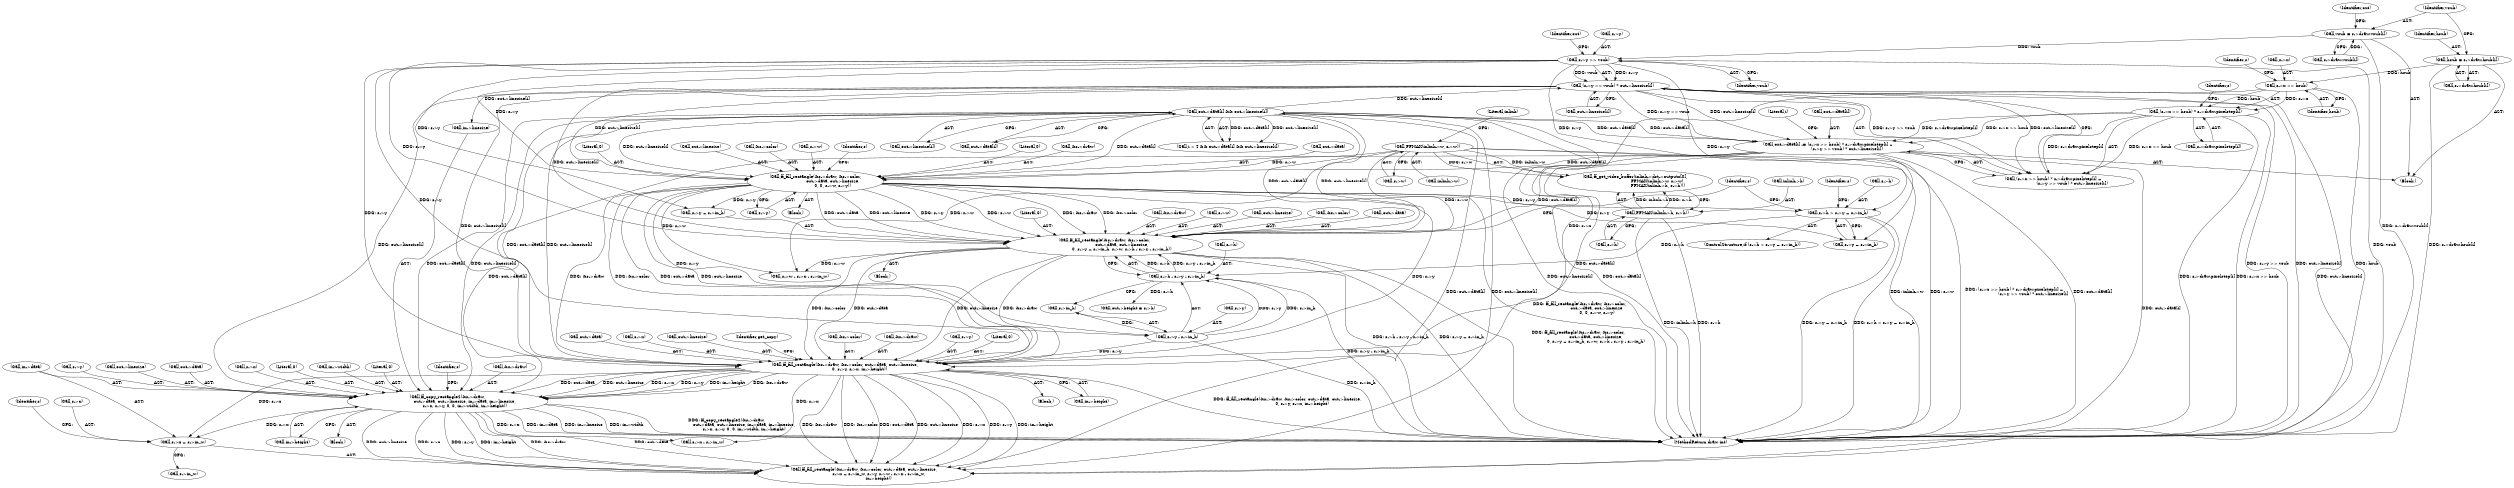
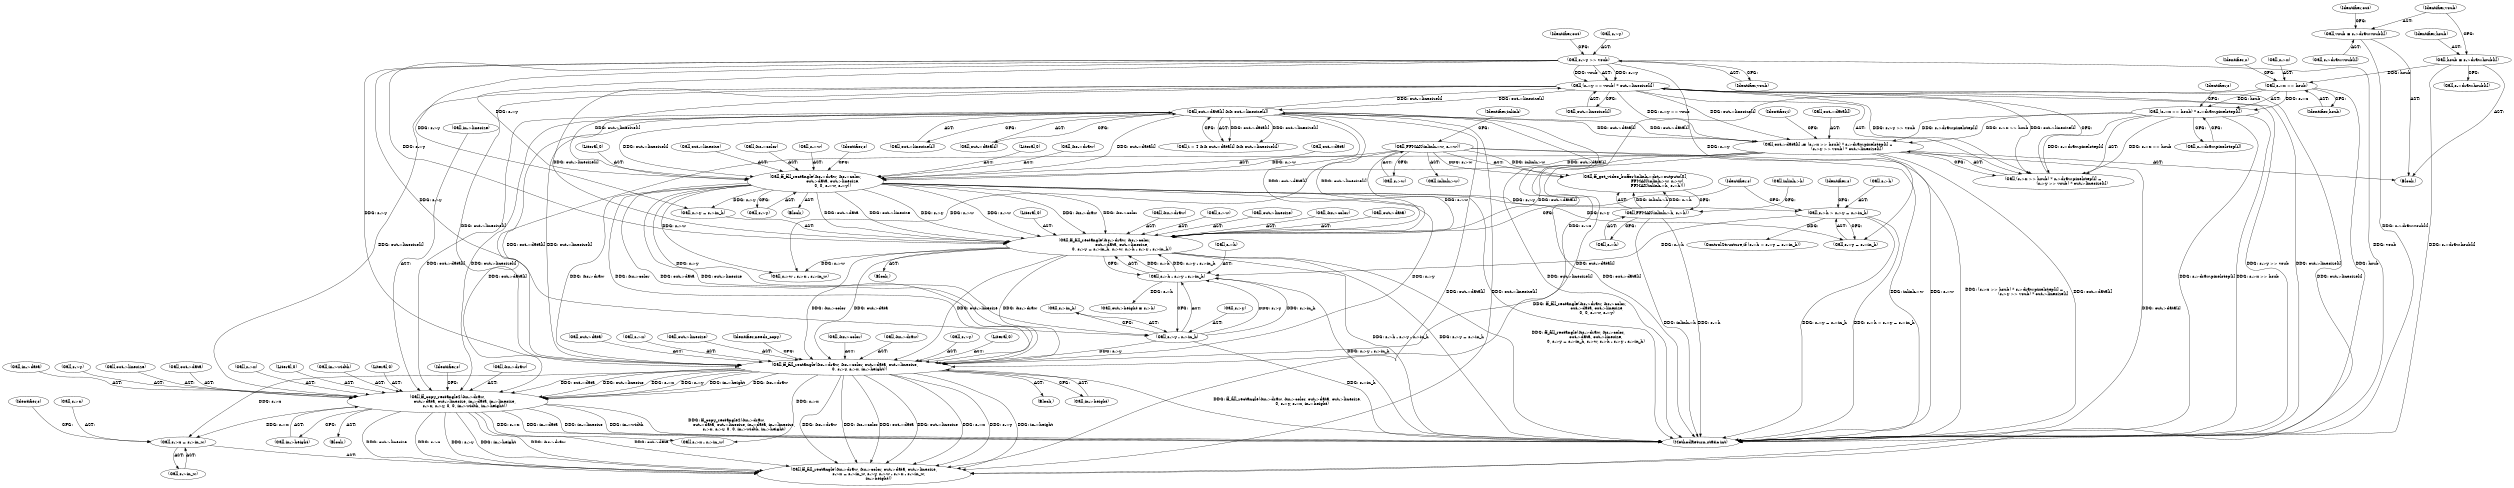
(2337, 44) -> none
(1968, 47) -> none
(2357, 47) -> (2357, 47)
(2475, 73) -> (2475, 73)
(2456, 74) -> none
(1007, 89) -> (1429, 102)
(1503, 112) -> (1503, 112)
(1778, 112) -> (1778, 112)
(1211, 128) -> (1211, 128)
(2201, 128) -> (2201, 128)
(2217, 128) -> (2217, 128)
(1669, 152) -> none
(1414, 167) -> (1430, 164)
(1791, 200) -> (1791, 200)
(1813, 226) -> (1813, 226)
(1115, 290) -> (1177, 305)
(1128, 323) -> (1128, 323)
(757, 337) -> (757, 337)
(109, 398) -> (186, 460)
(1700, 442) -> (1700, 442)
(180, 455) -> (180, 455)
